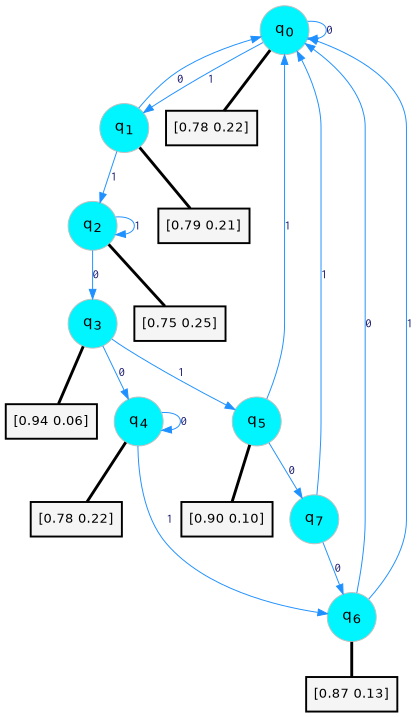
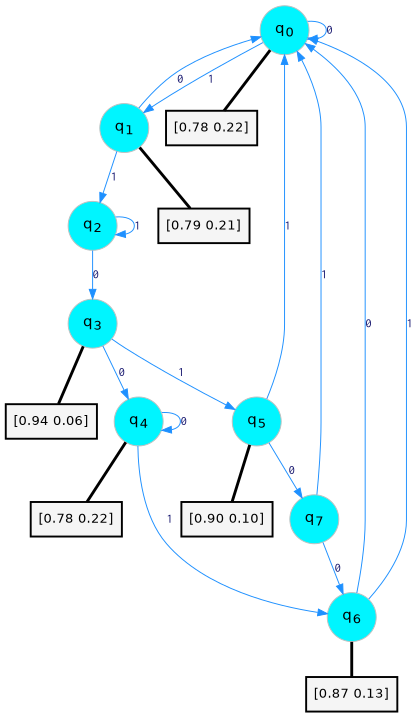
(180, 324) -> none
